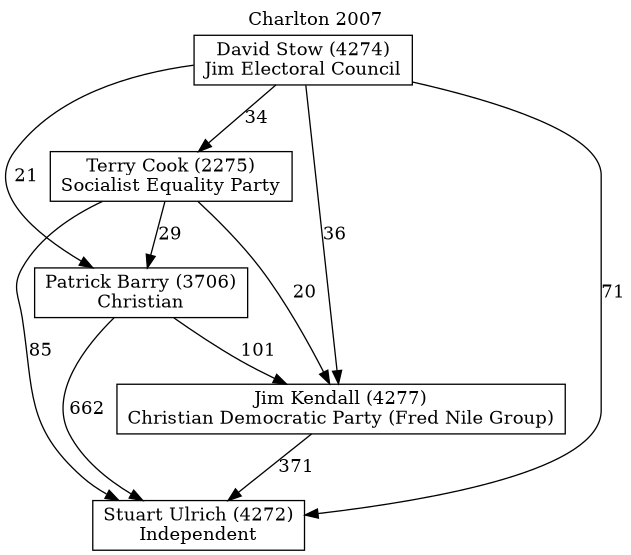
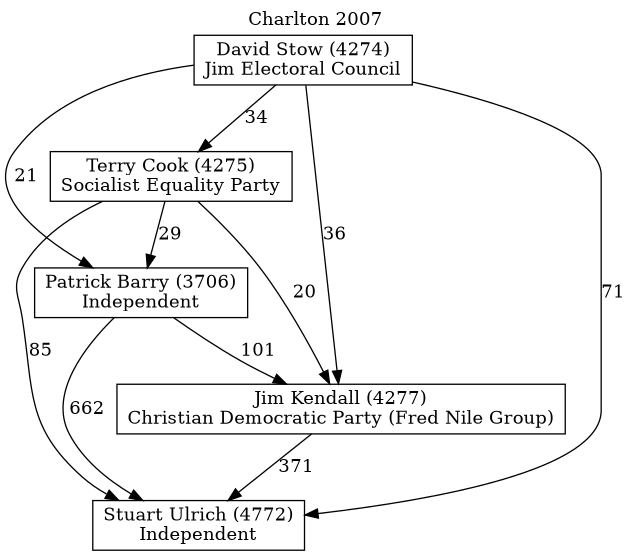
(171, 176) -> (171, 176)
(141, 293) -> (141, 293)
(199, 525) -> (199, 525)
